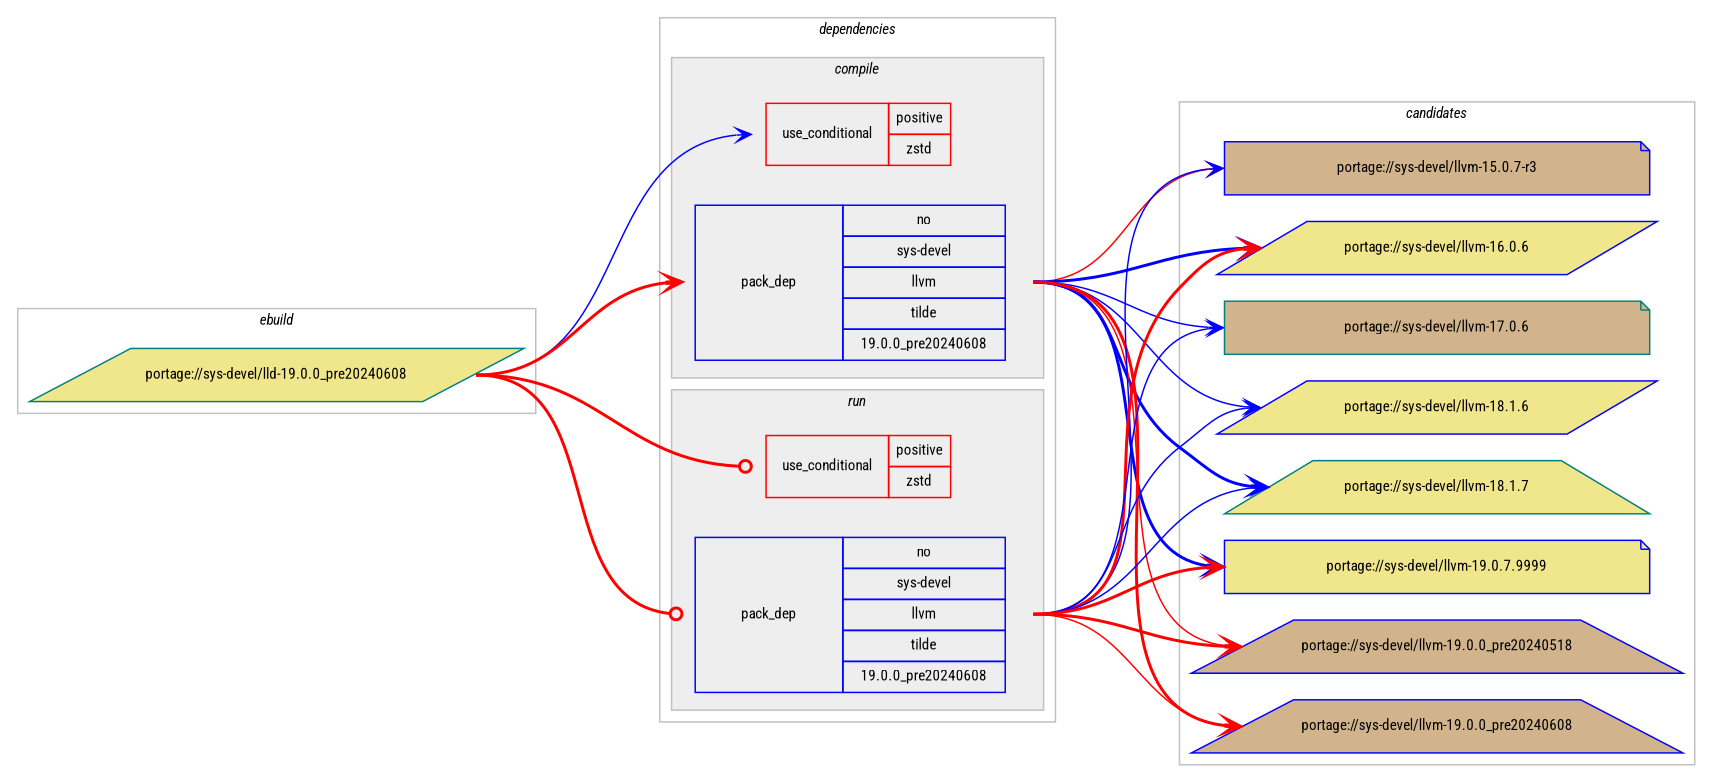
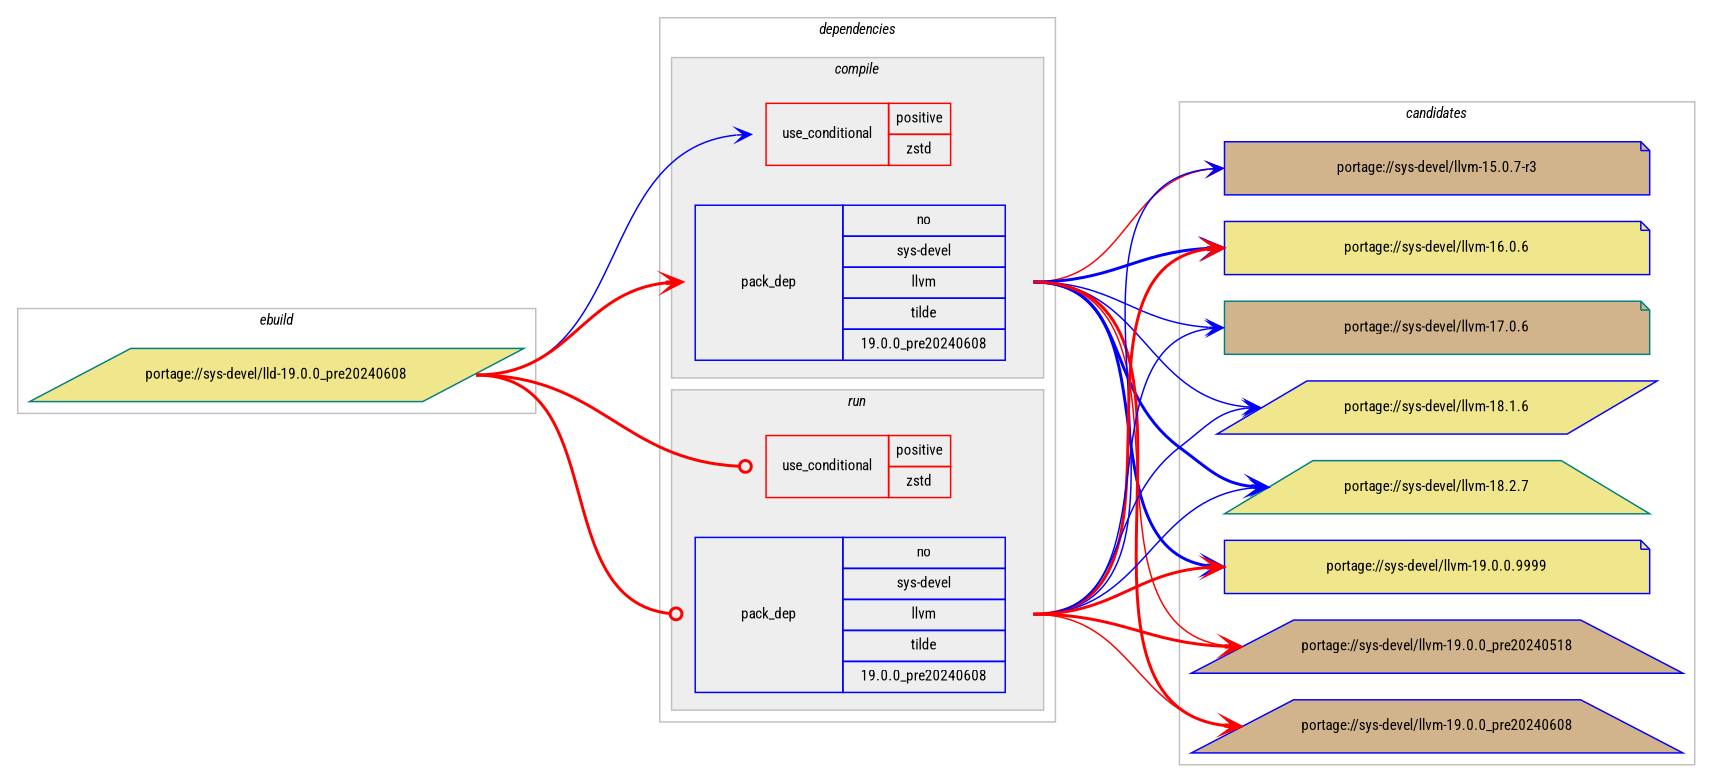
(1437, 248) -> (1437, 248)
(1437, 487) -> (1437, 487)
(1437, 567) -> (1437, 567)
